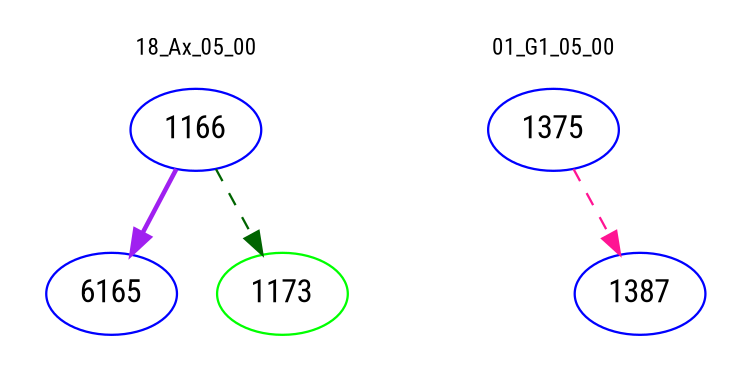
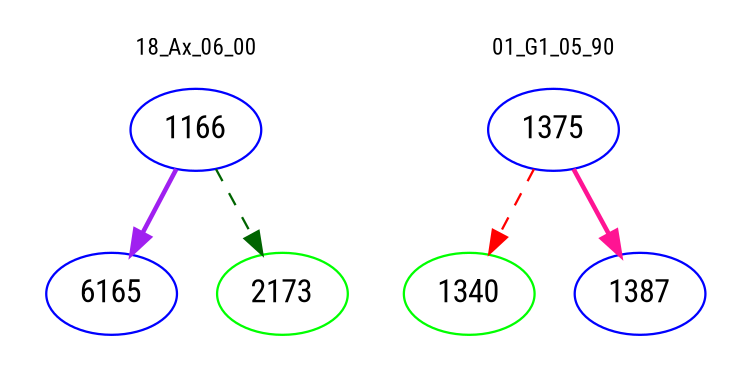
(197, 49) -> (197, 49)
(555, 49) -> (555, 49)
(591, 202) -> (591, 202)
(282, 294) -> (282, 294)
none -> (469, 294)
